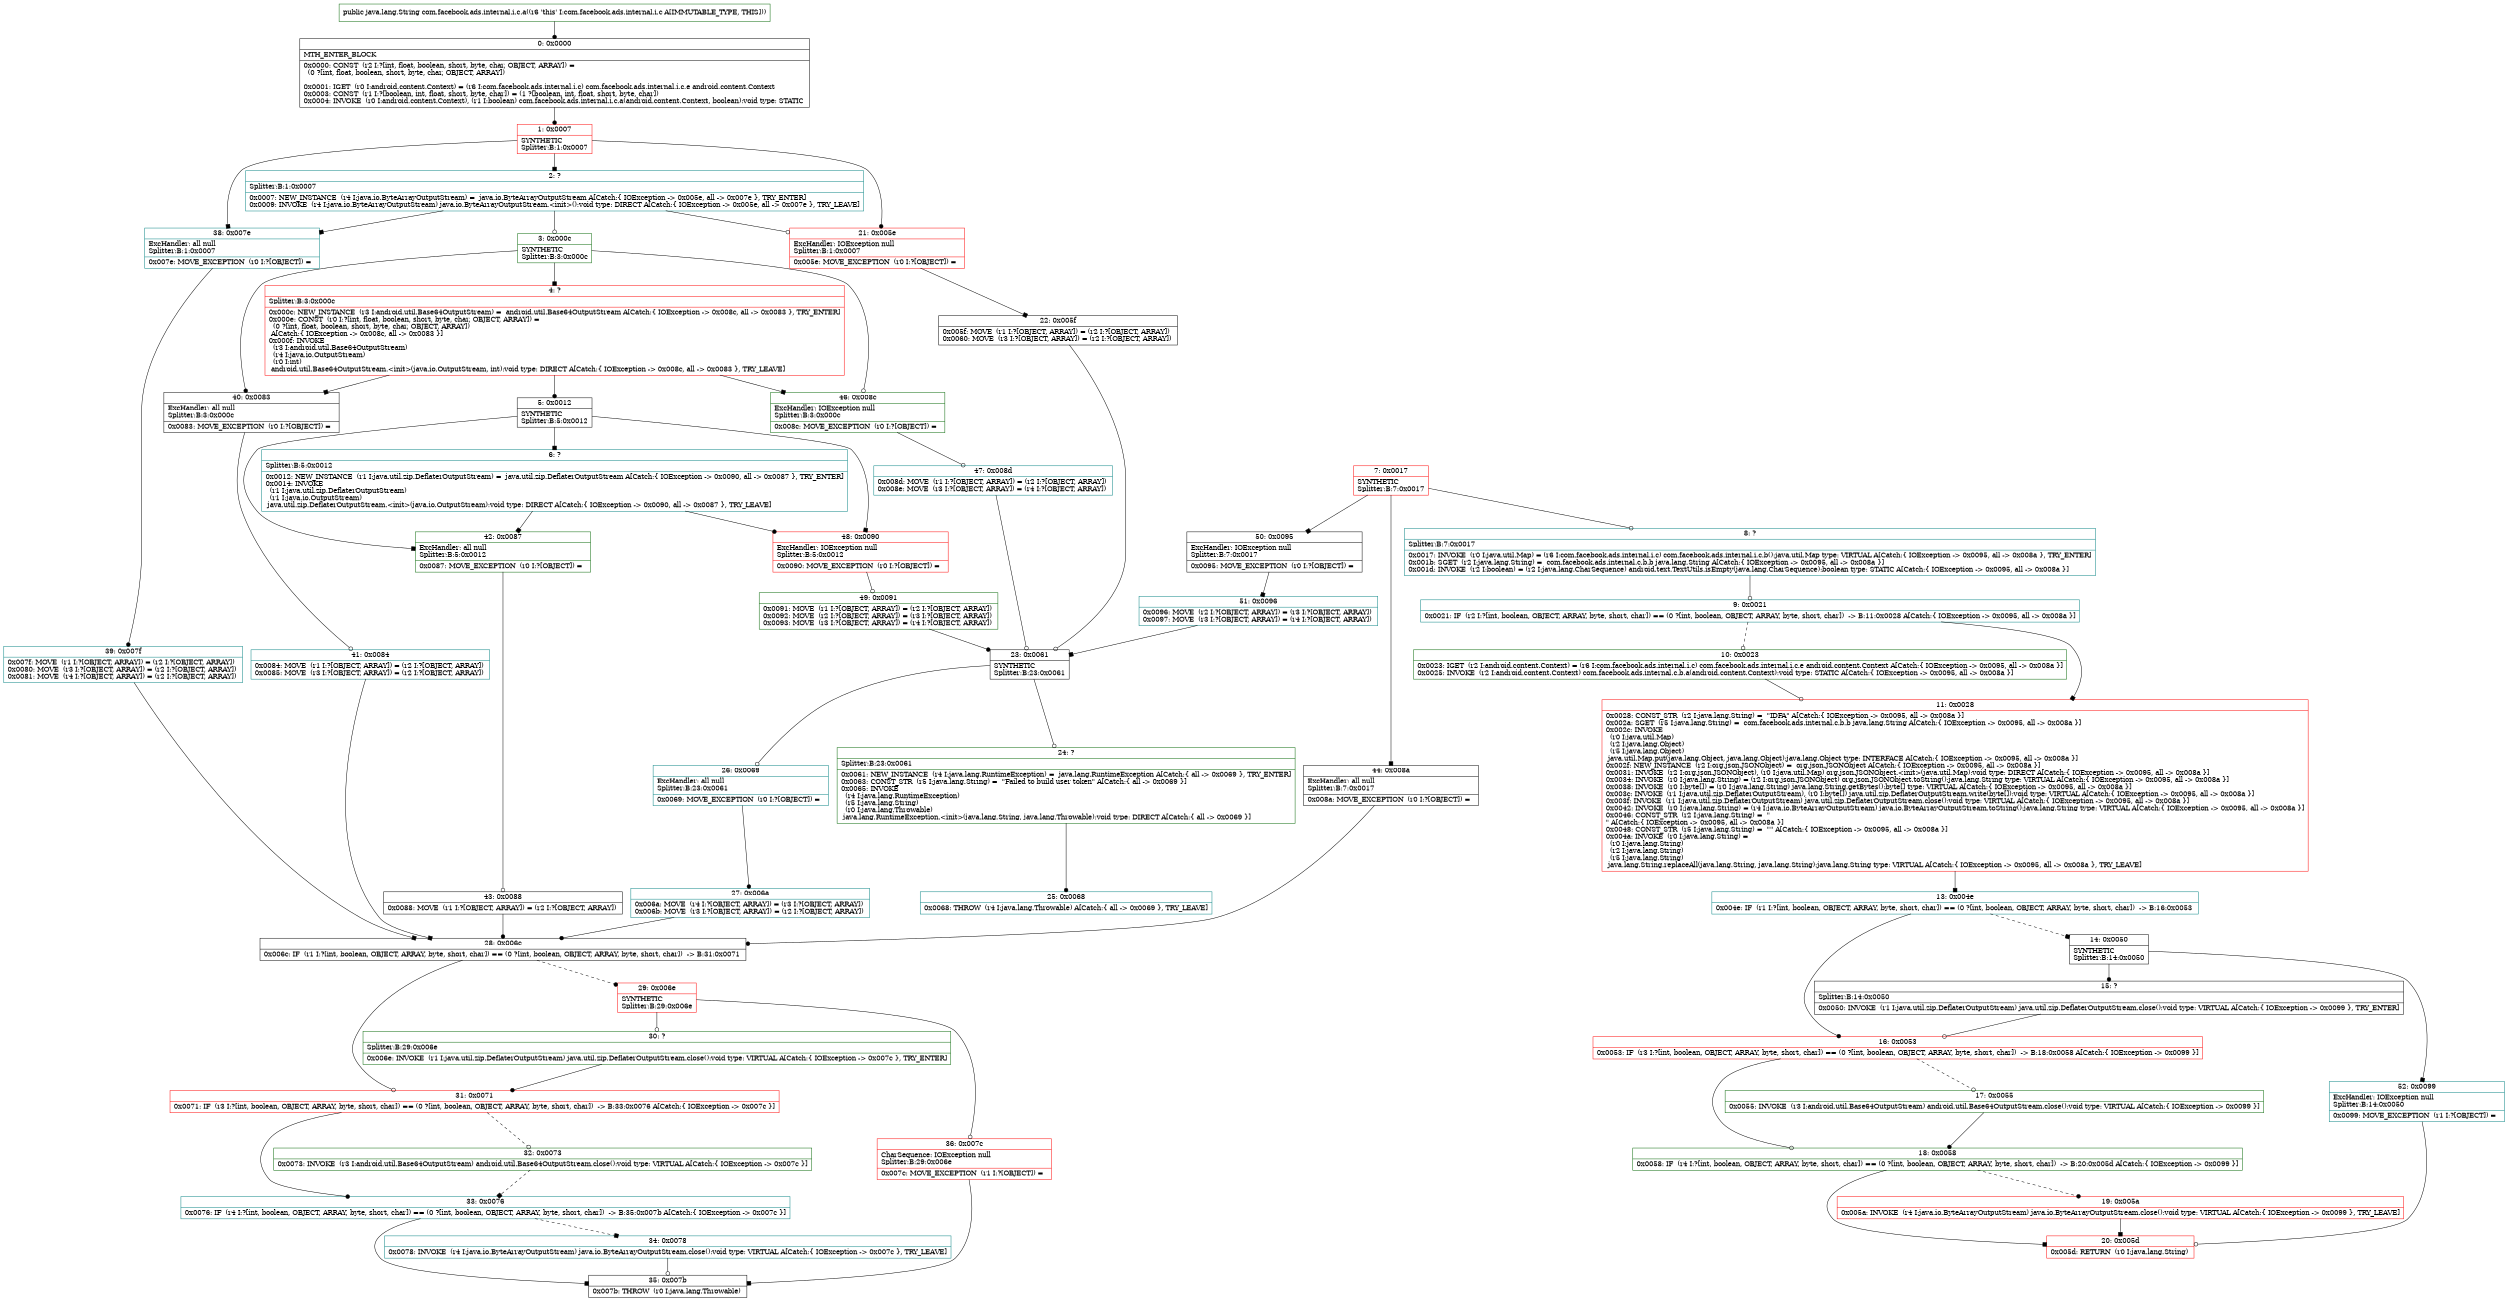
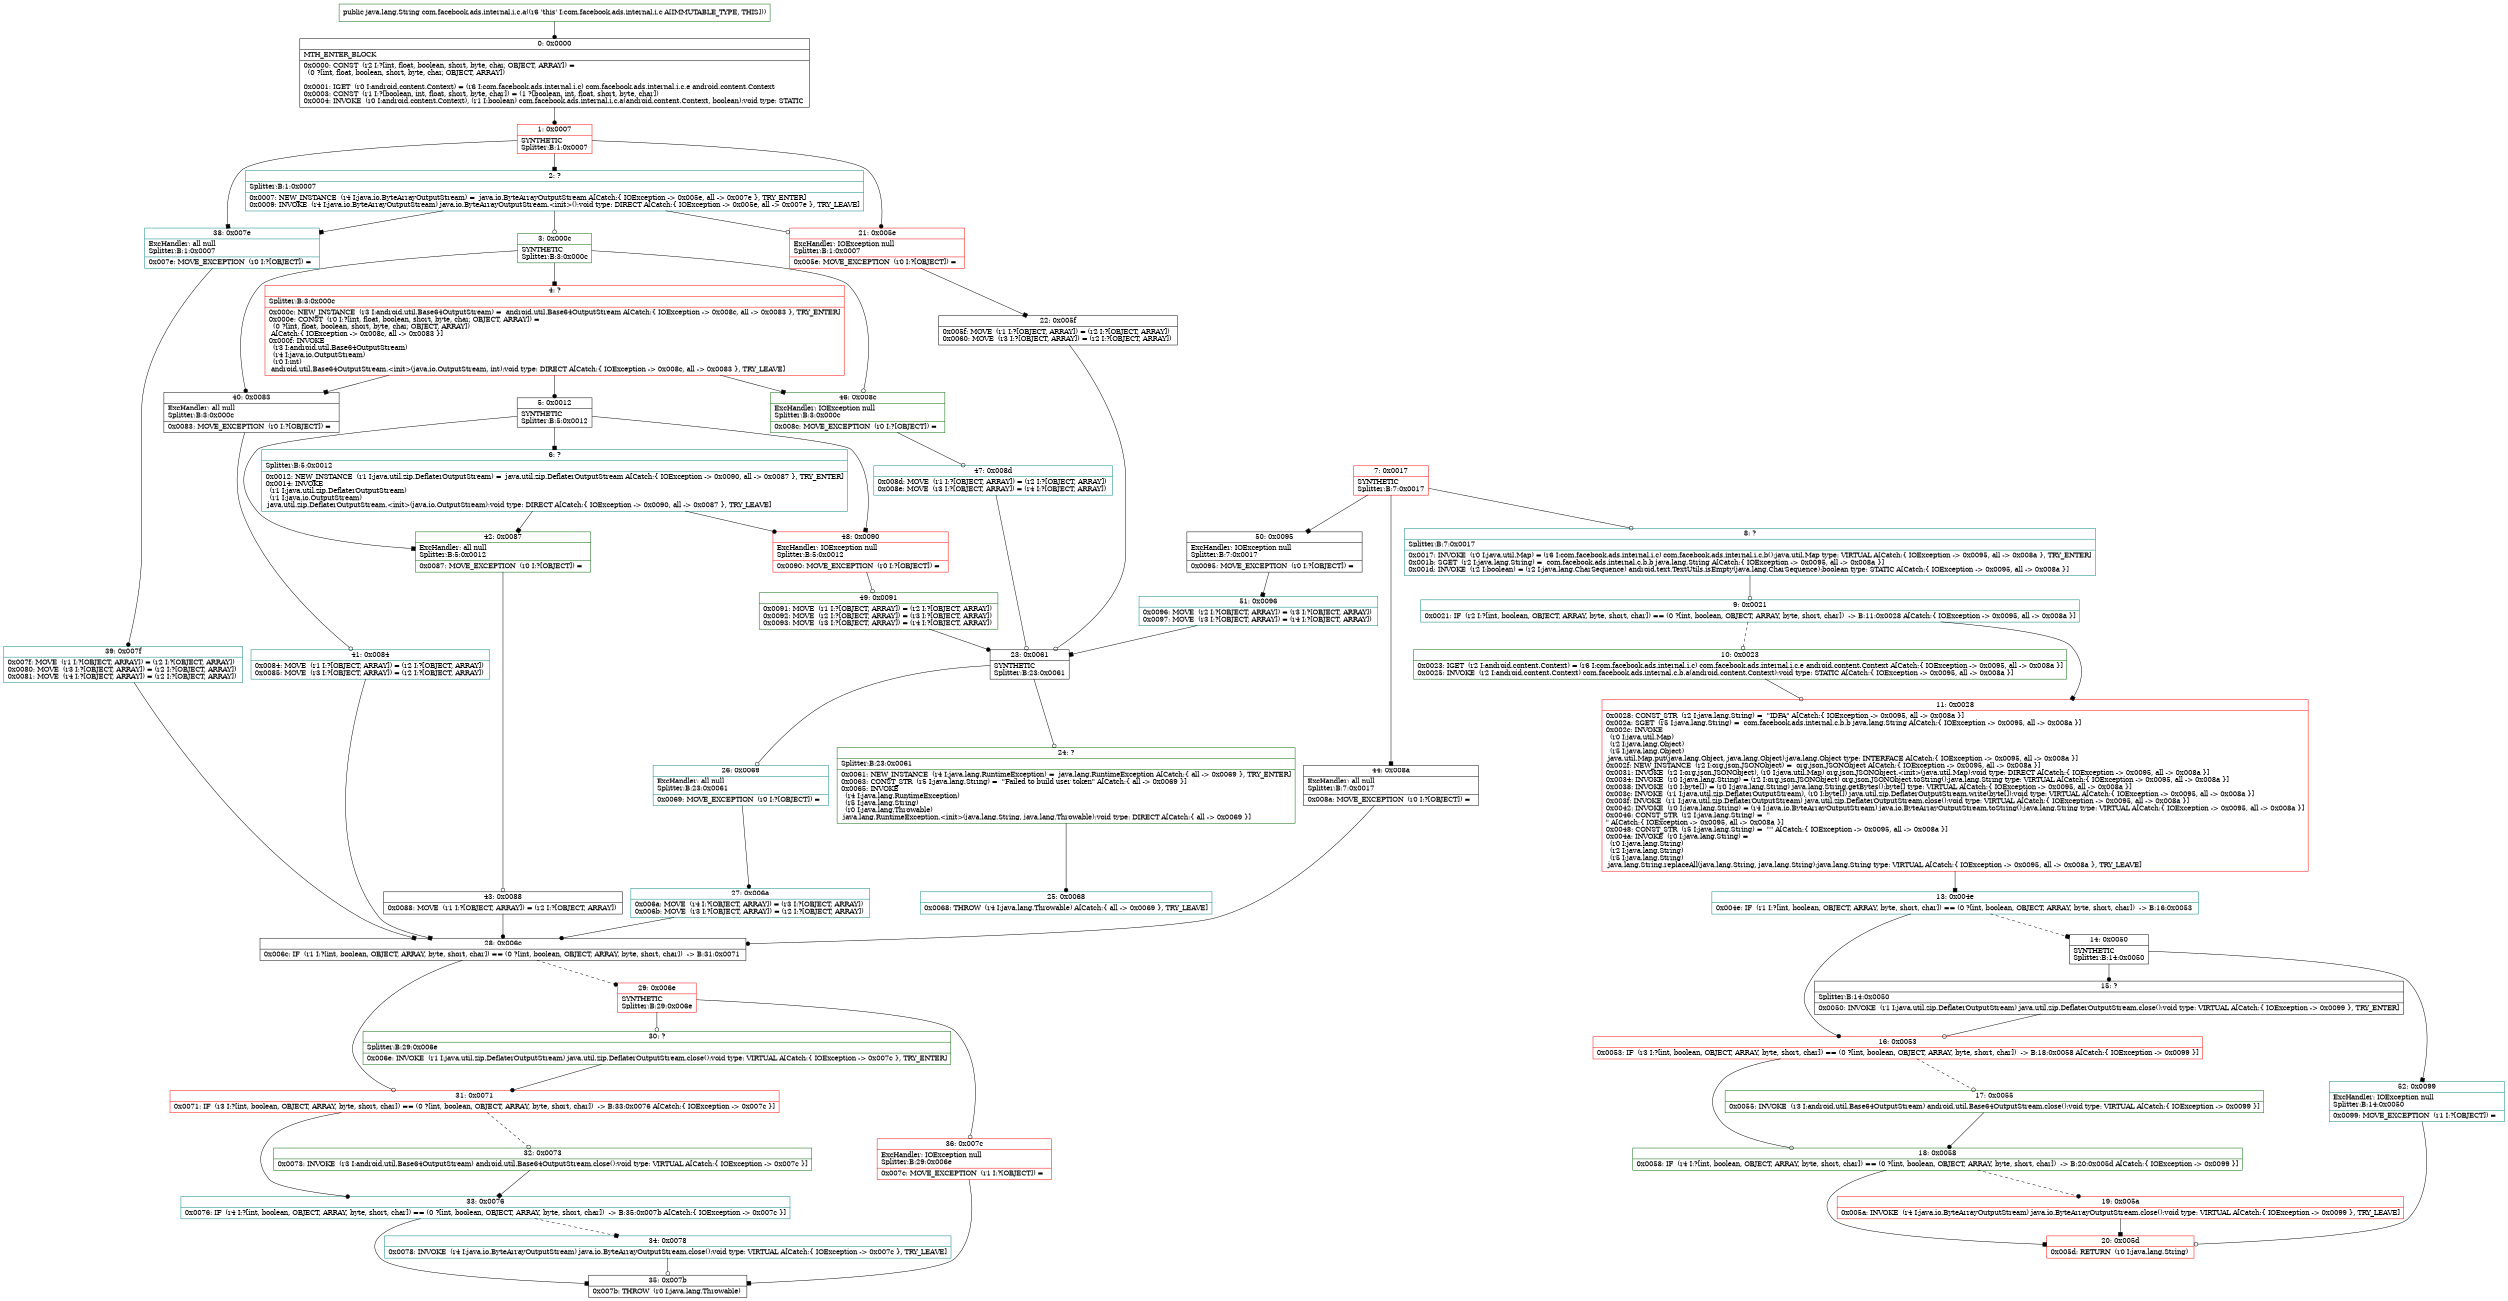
(936, 1155) -> (931, 1155)
(516, 1182) -> (516, 1182)
